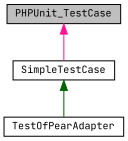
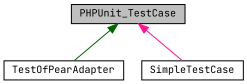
(64, 104) -> (92, 45)
